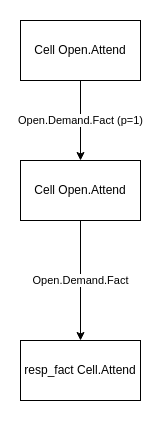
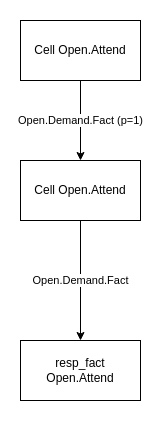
(81, 371) -> (81, 371)
